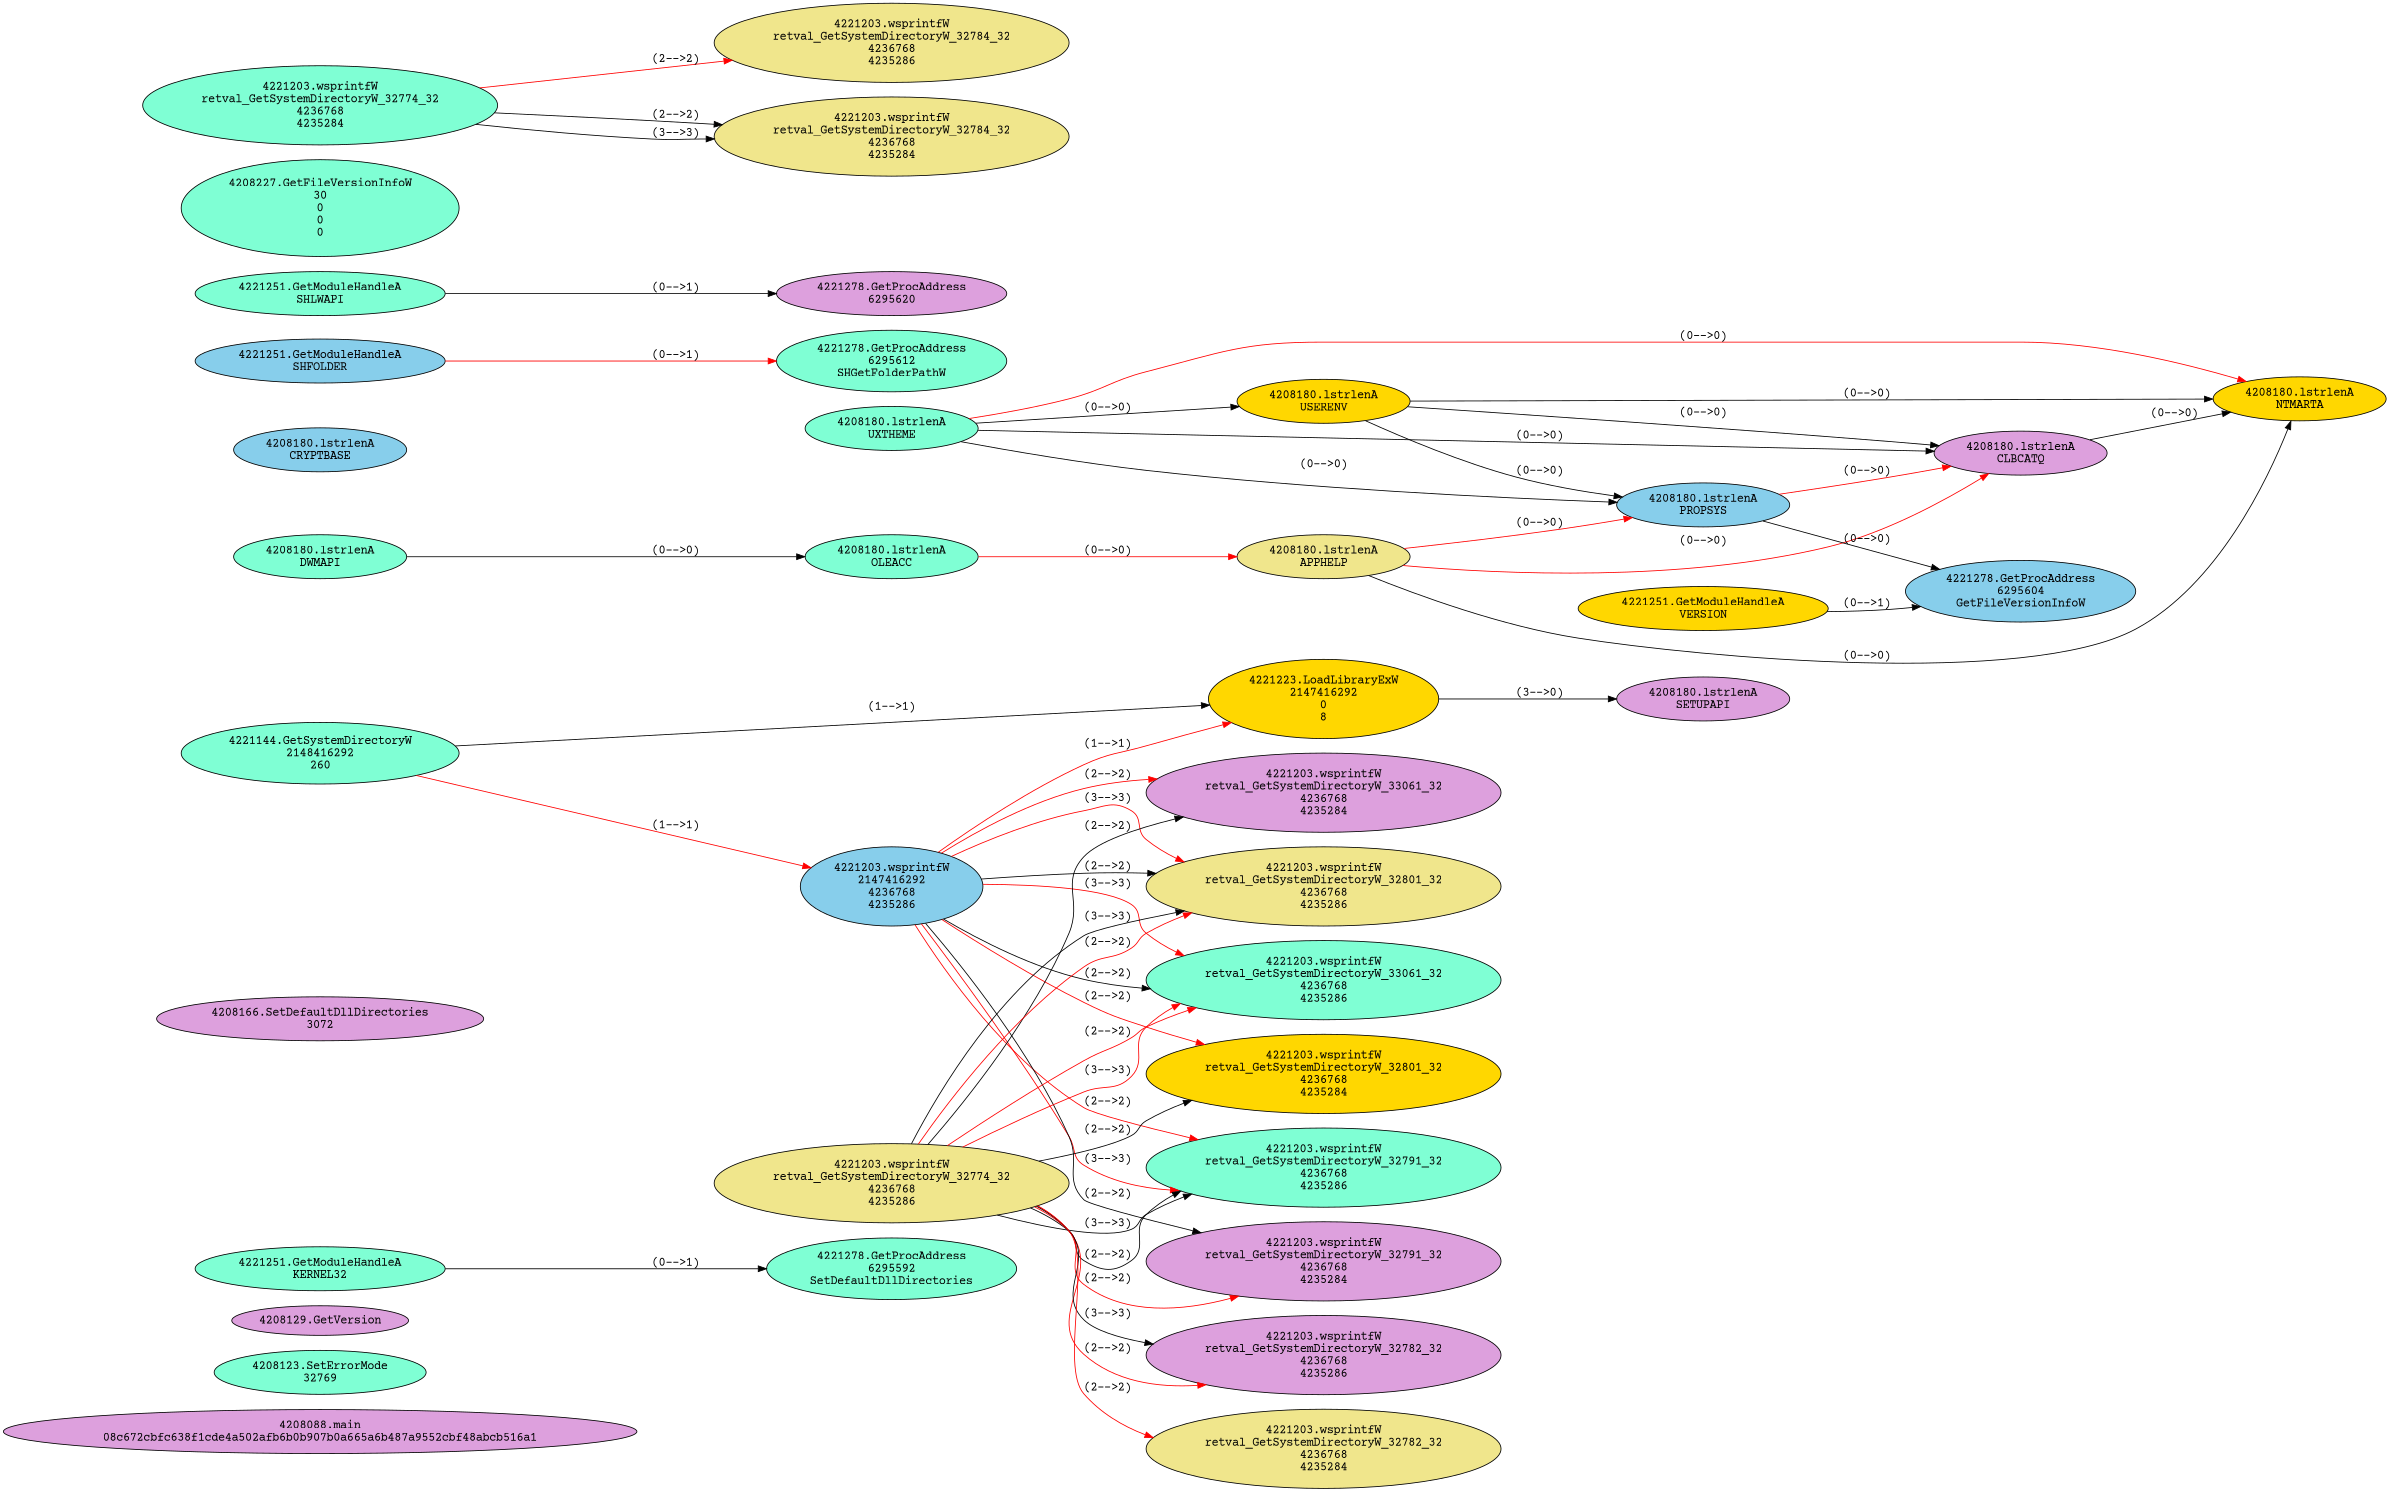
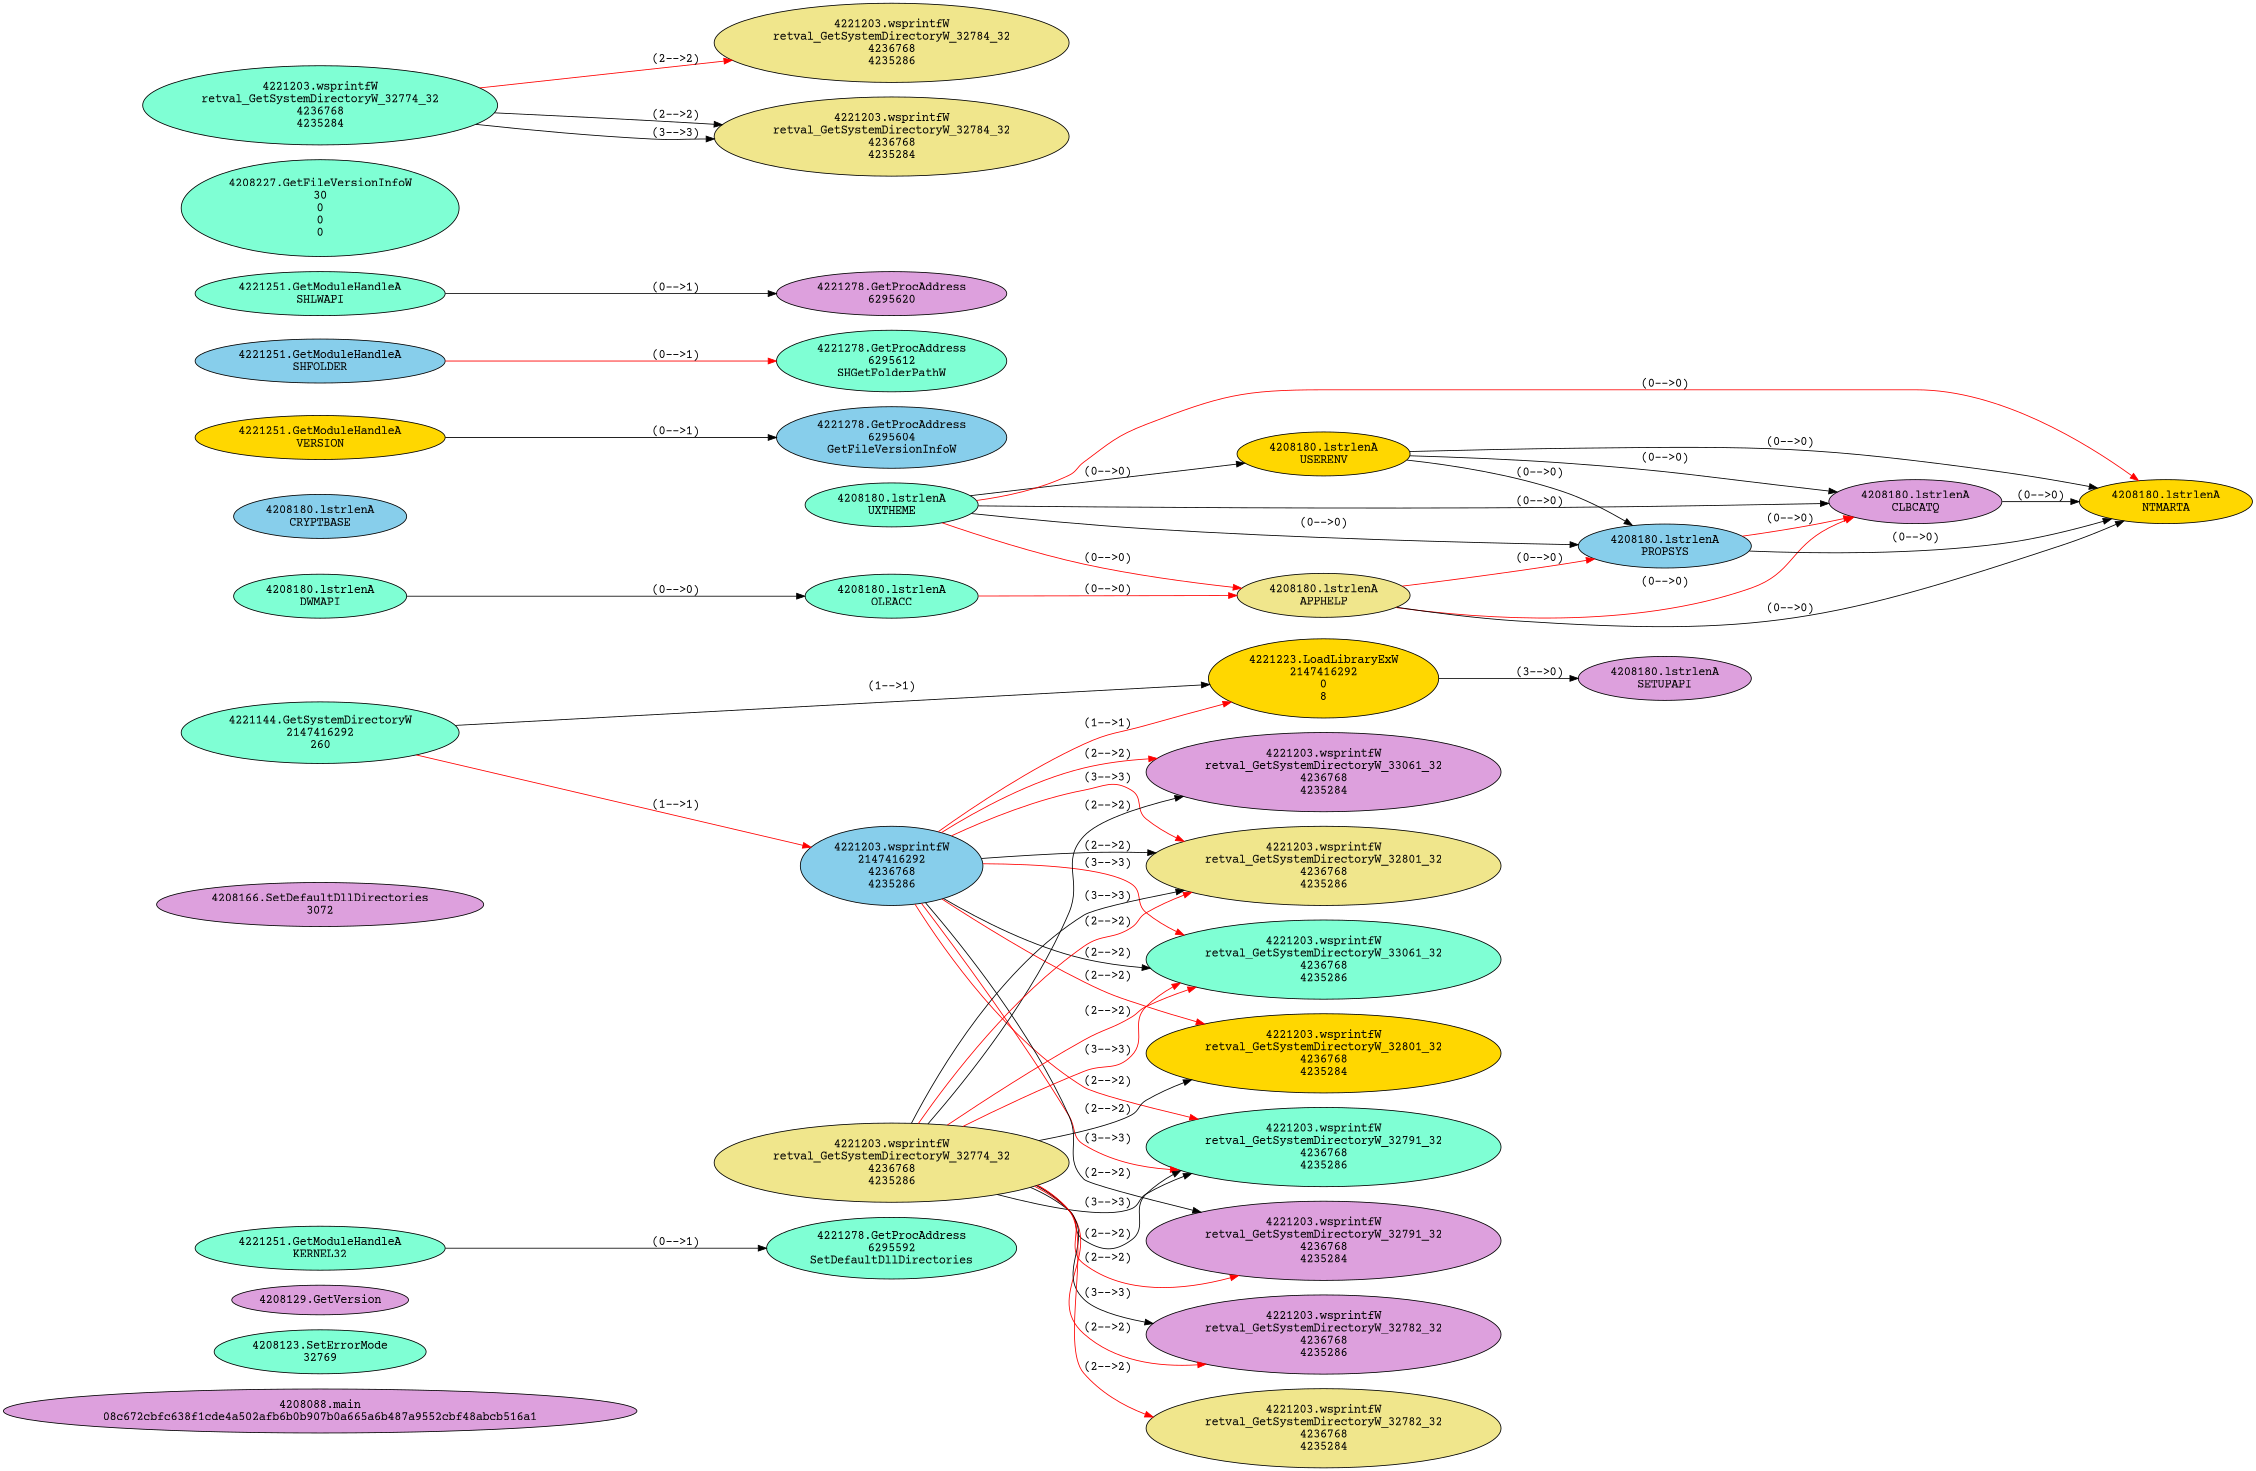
(1856, 546) -> (1928, 550)
none -> (1086, 564)
(320, 753) -> (320, 733)
